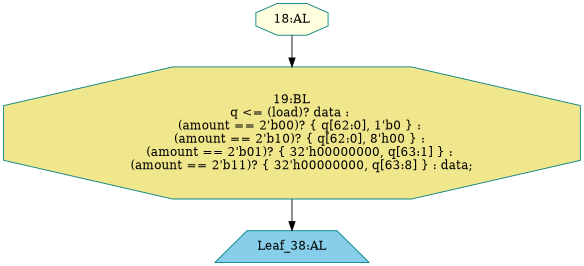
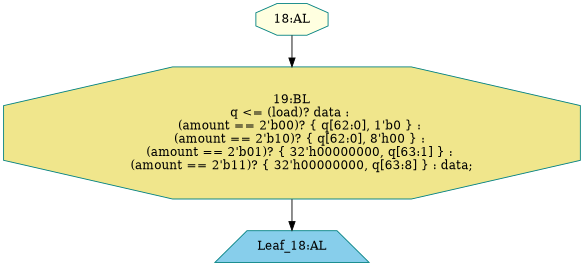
(292, 247) -> (292, 247)
